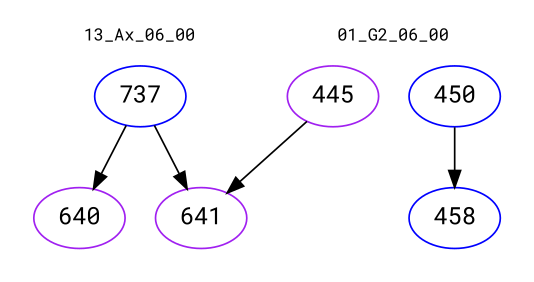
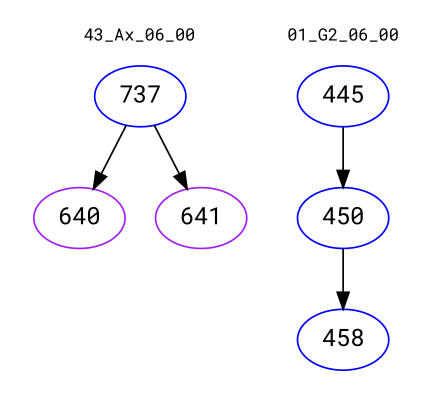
(140, 36) -> (140, 36)
(333, 96) -> (343, 96)
(285, 141) -> (343, 149)
